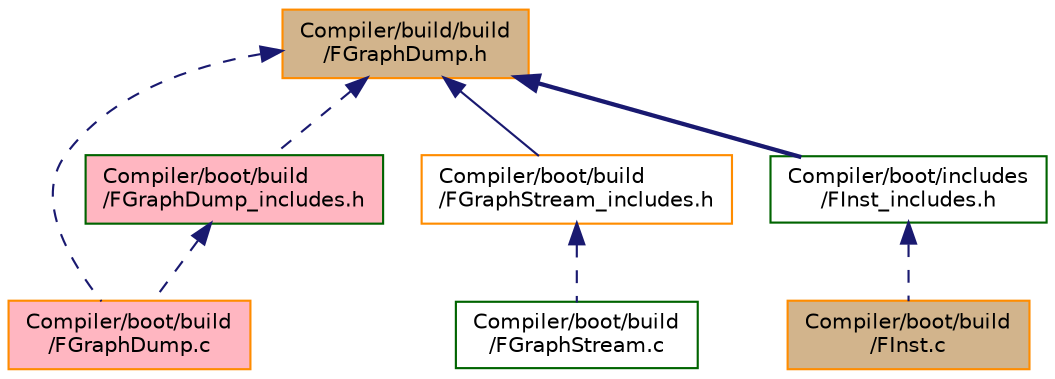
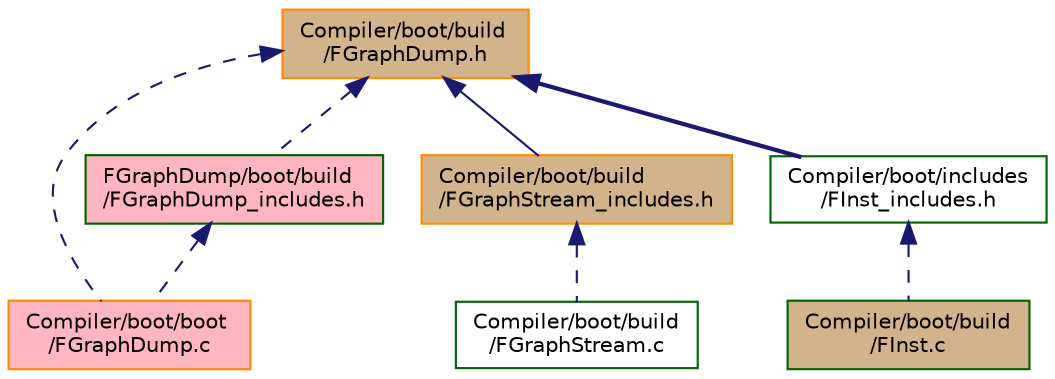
(406, 44) -> (406, 44)
(234, 189) -> (234, 189)
(577, 189) -> (577, 189)
(129, 335) -> (129, 335)
(909, 335) -> (909, 335)
